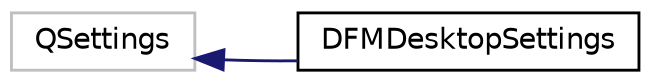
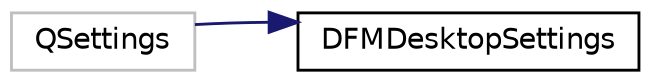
(261, 61) -> (232, 23)
